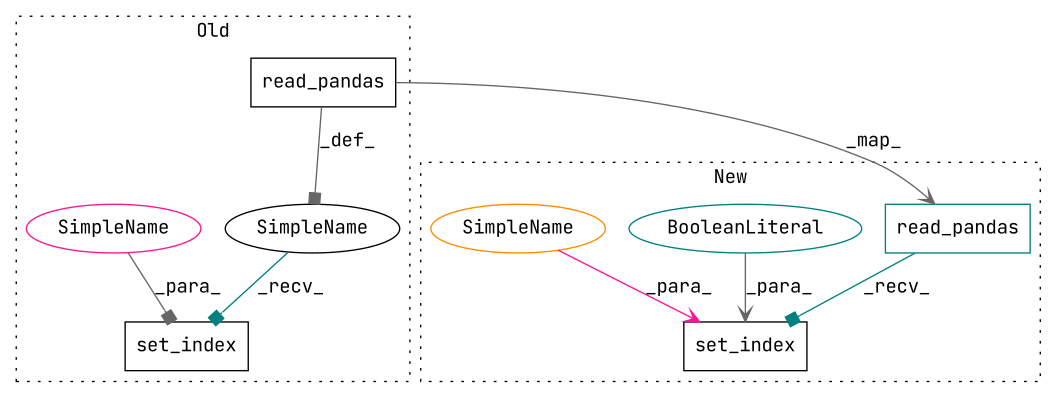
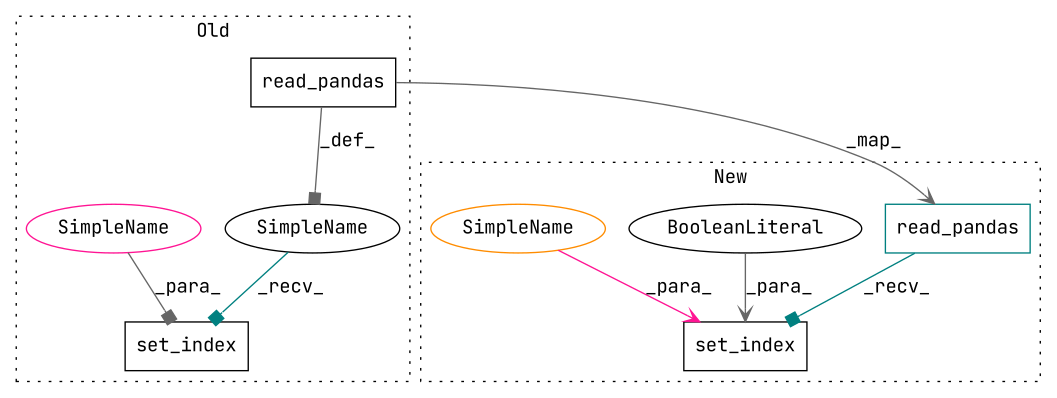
(745, 229) -> (745, 229)
